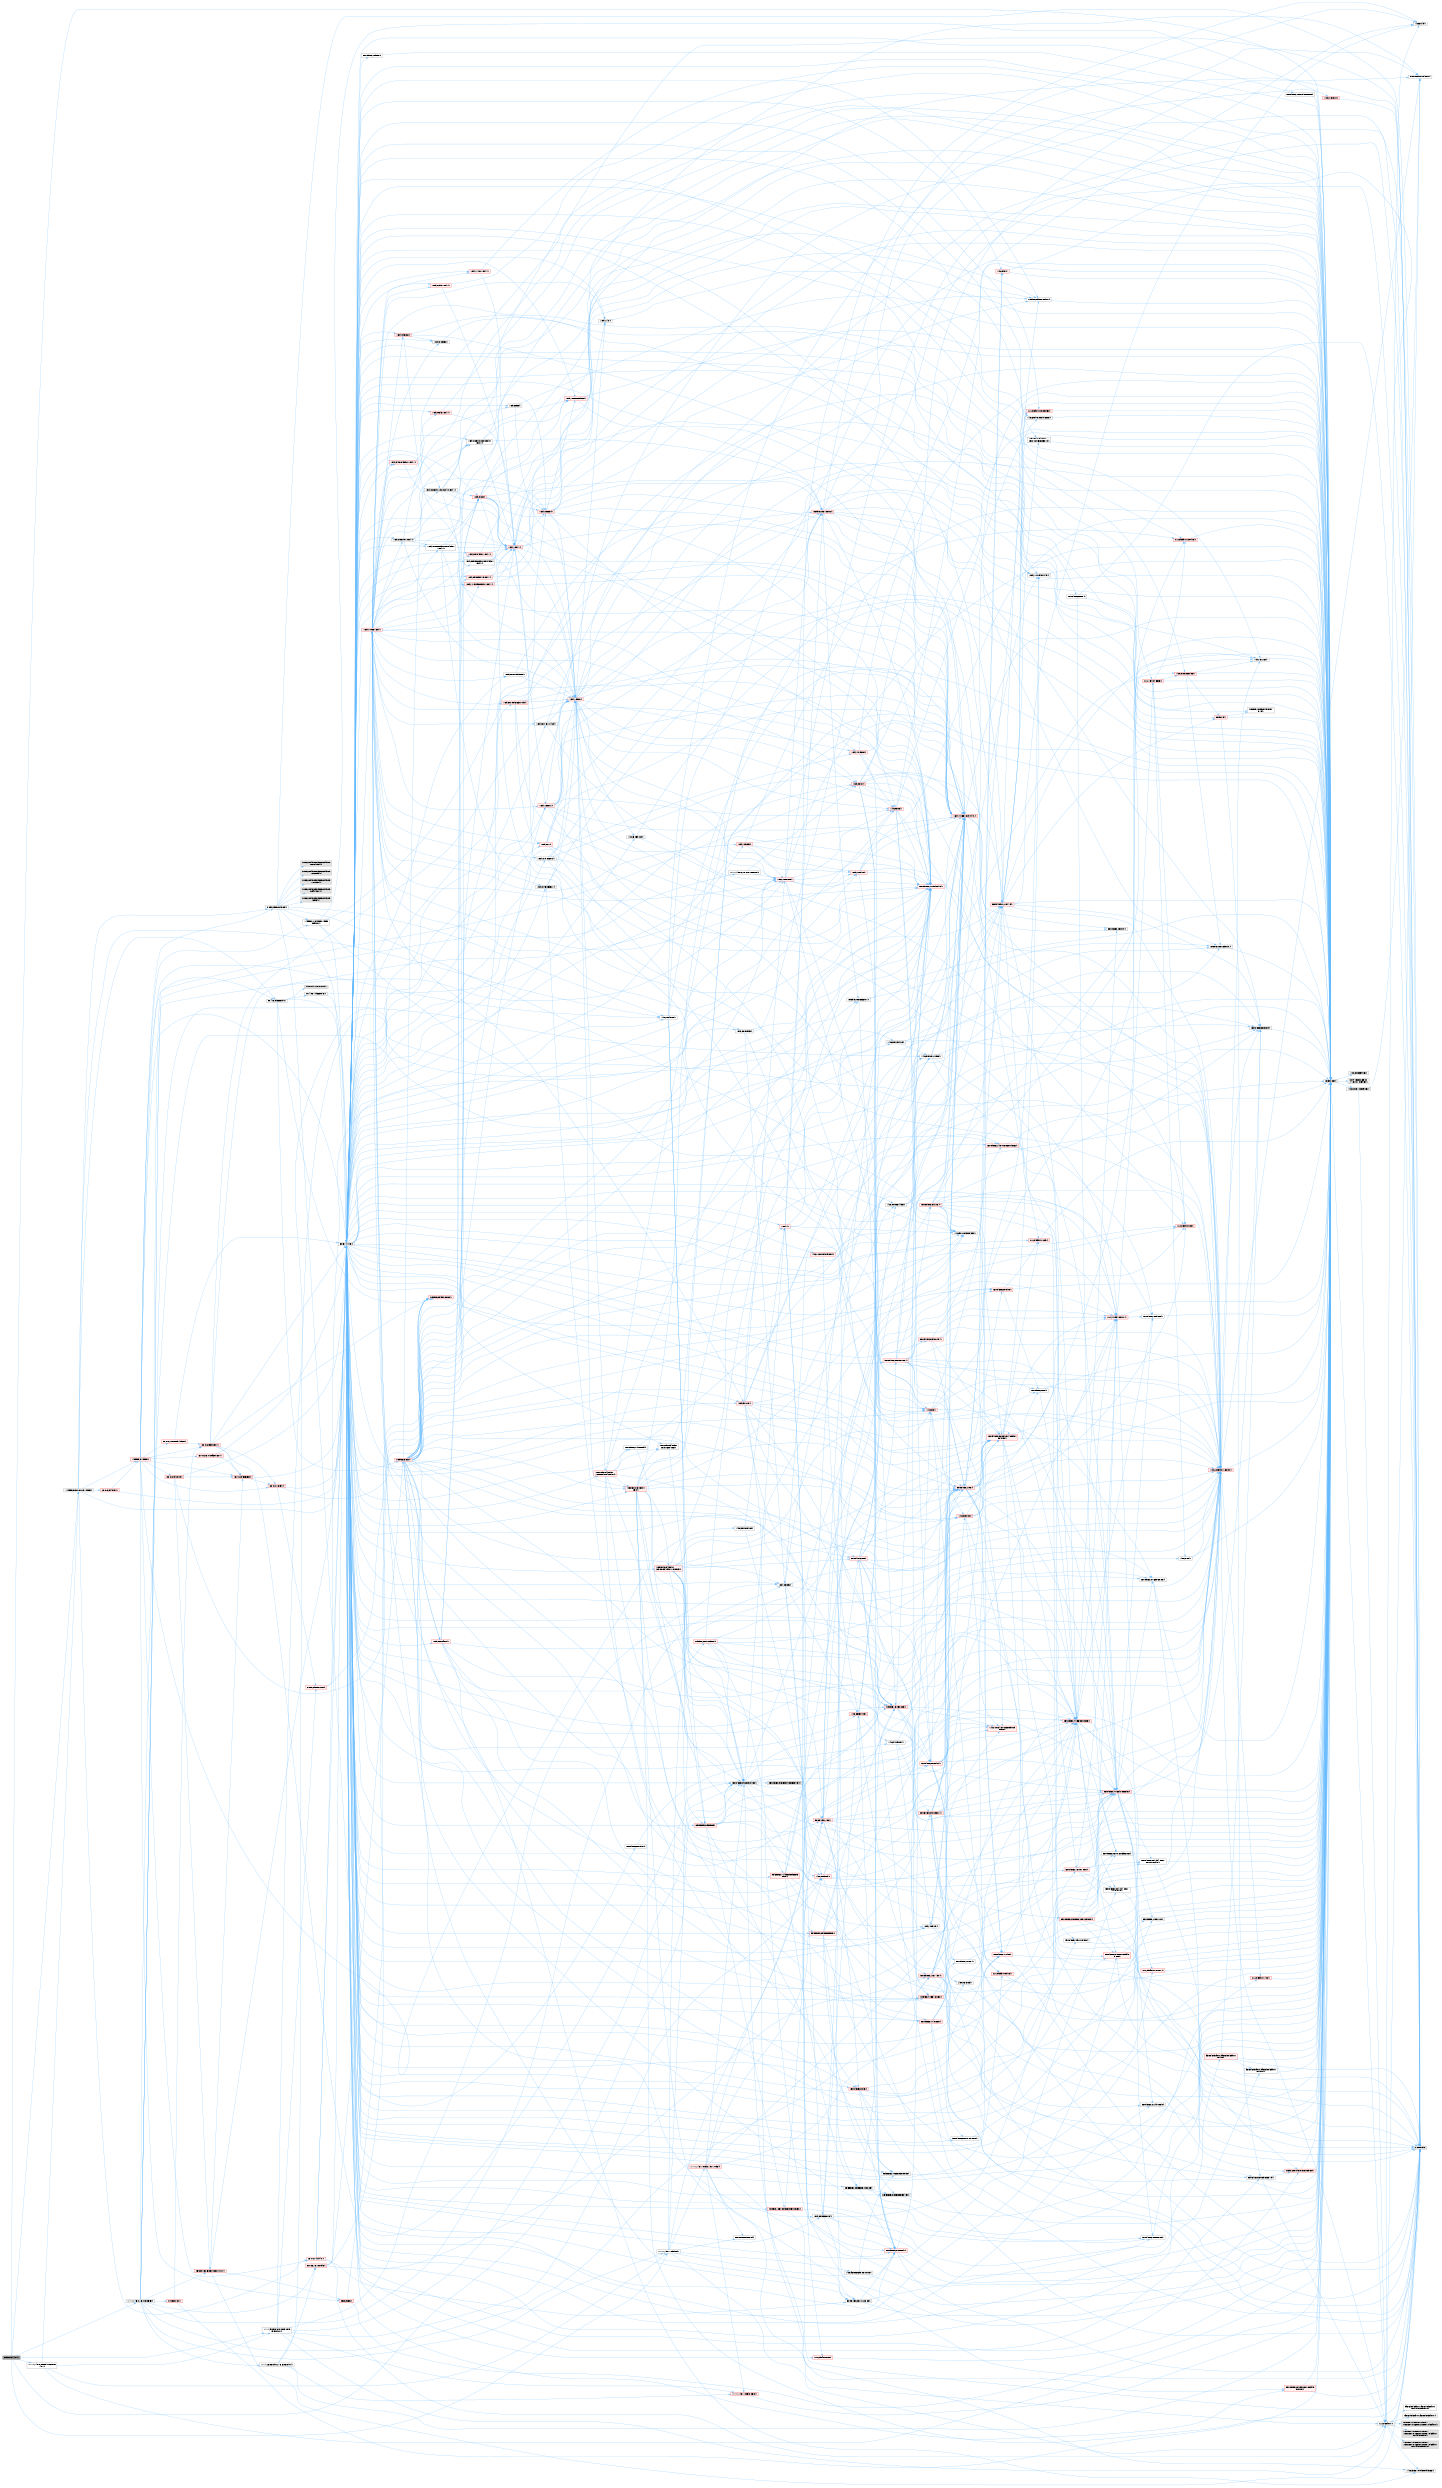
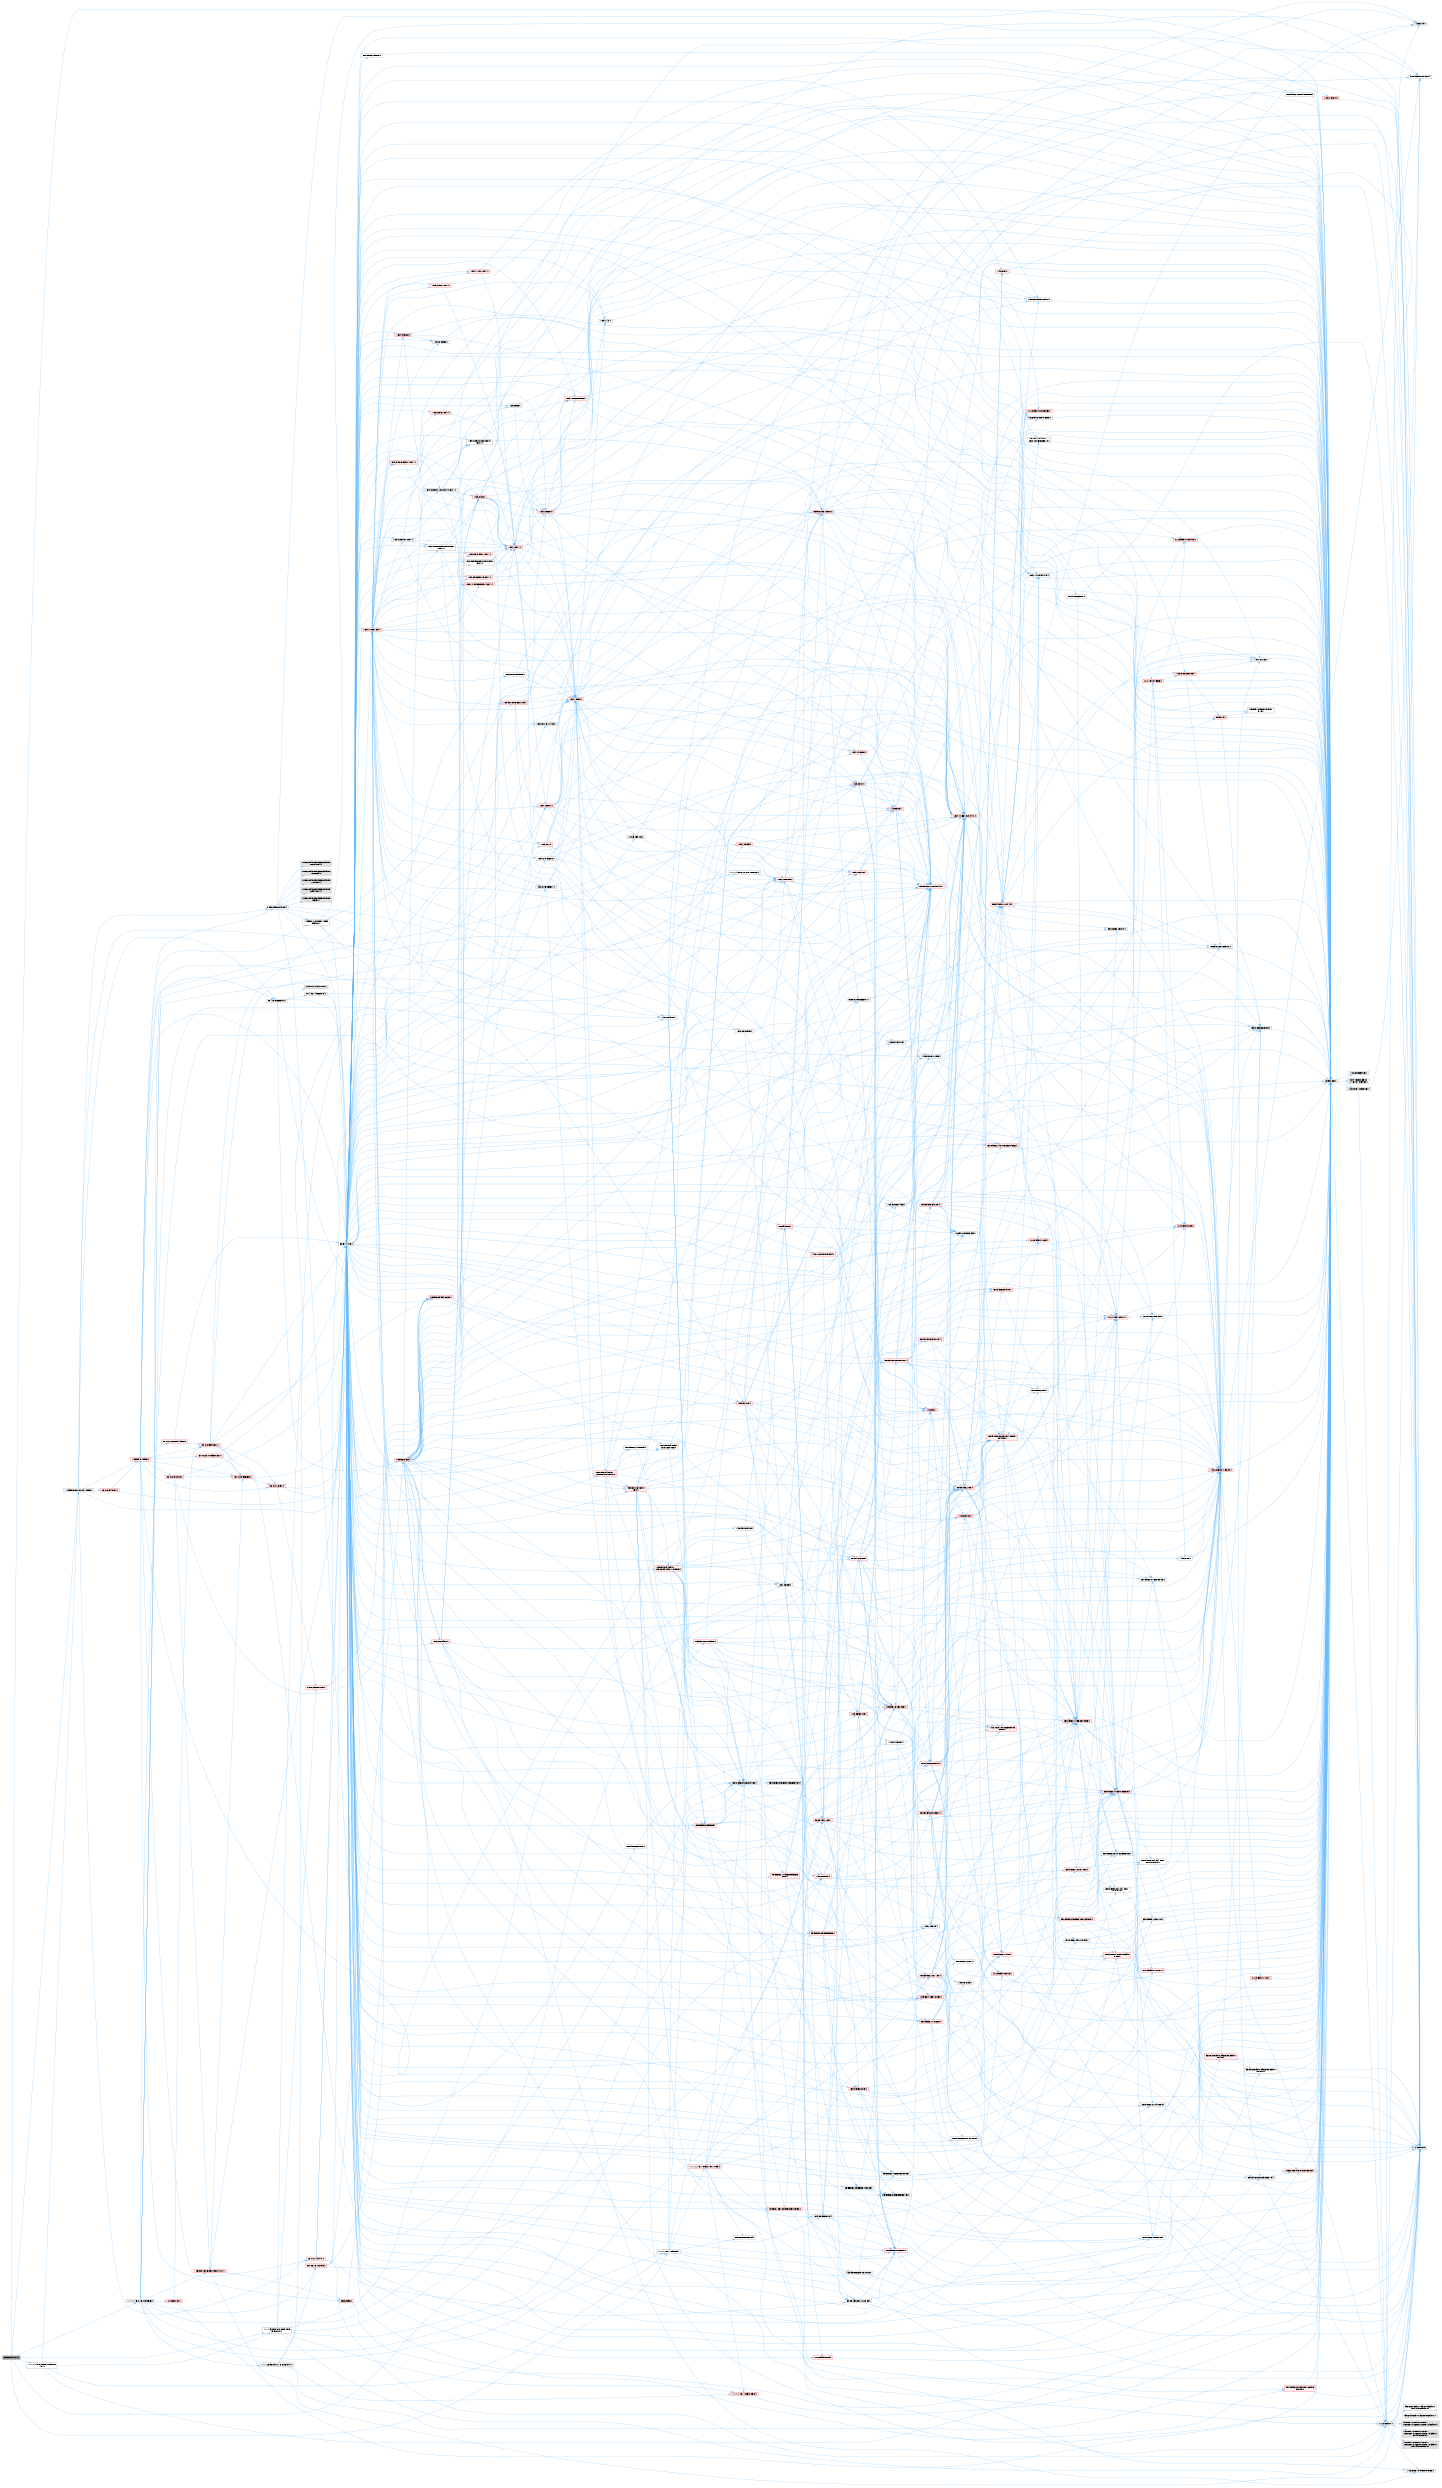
(785, 1226) -> (785, 1226)
